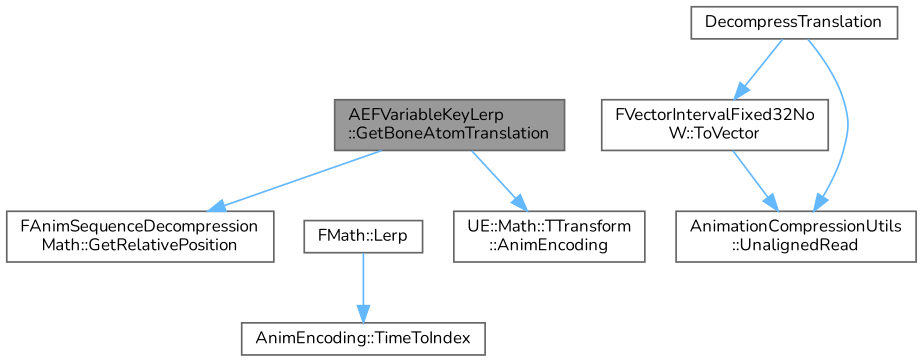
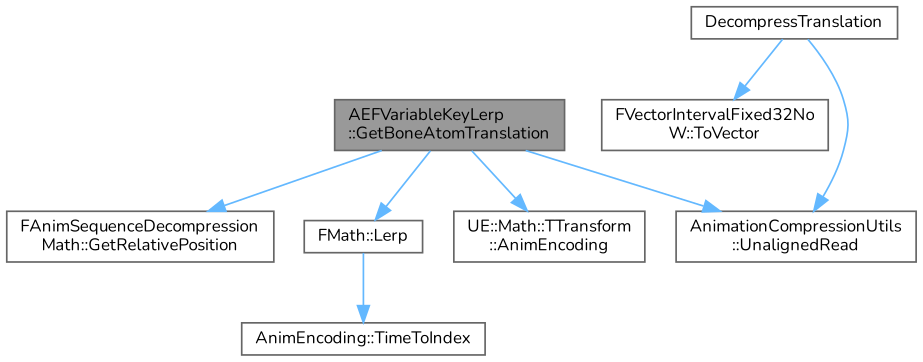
(750, 174) -> (615, 178)
none -> (408, 179)
